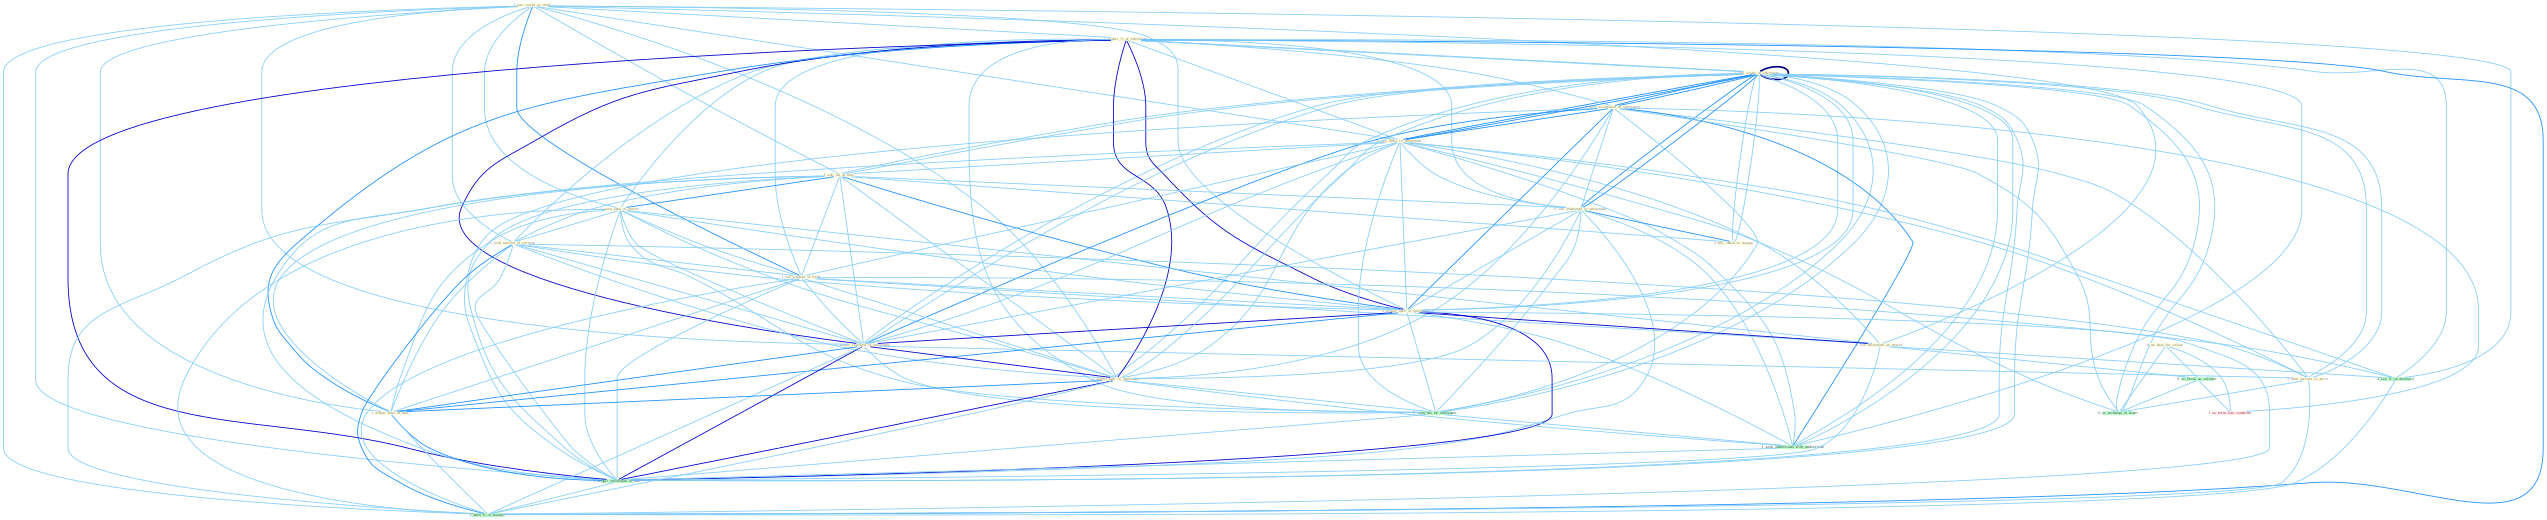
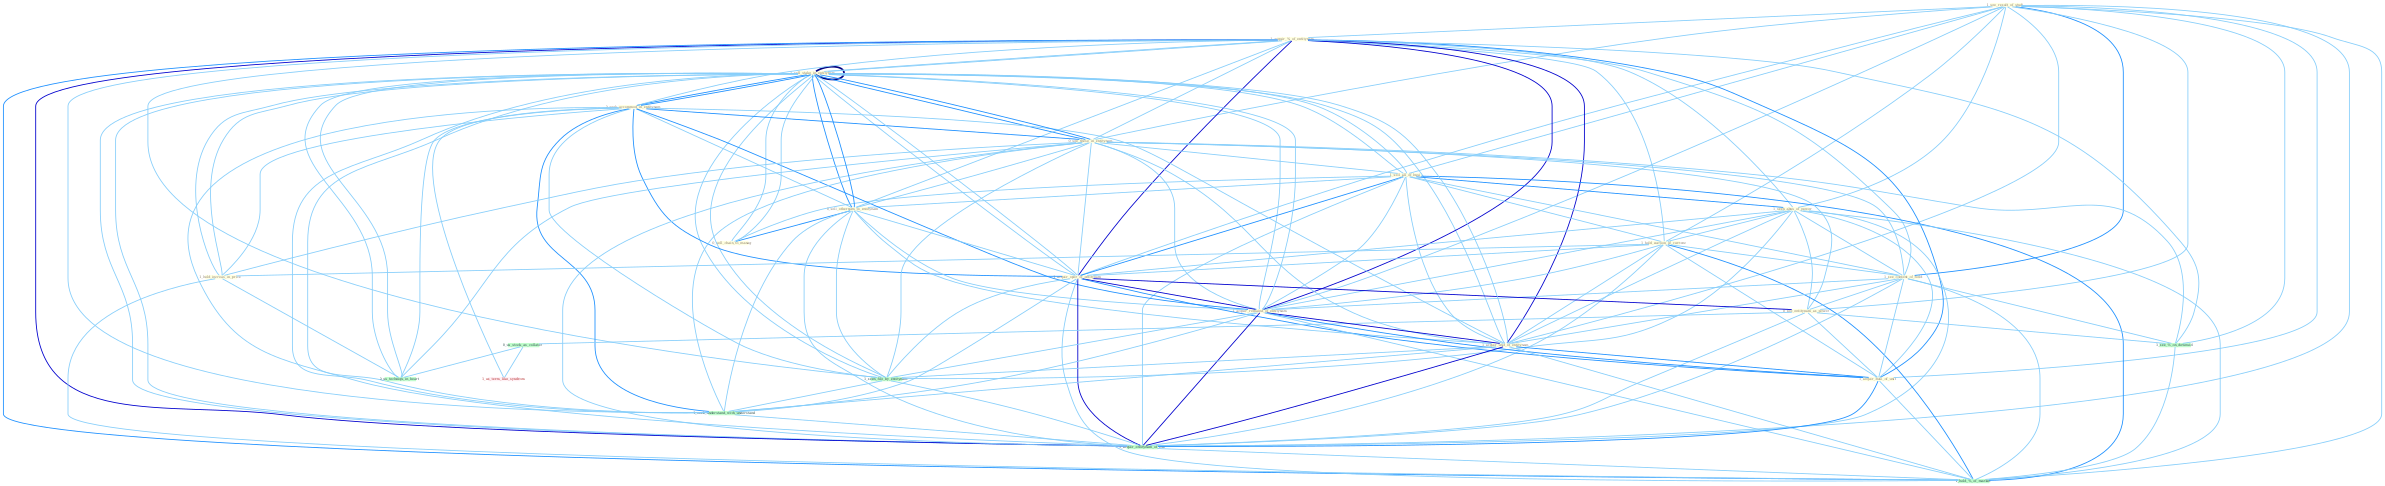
(413, 216) -> (1843, 345)
(185, 276) -> (1982, 241)
(1104, 294) -> none
(2166, 345) -> none
(1586, 362) -> (960, 385)
(2395, 379) -> (2175, 345)
